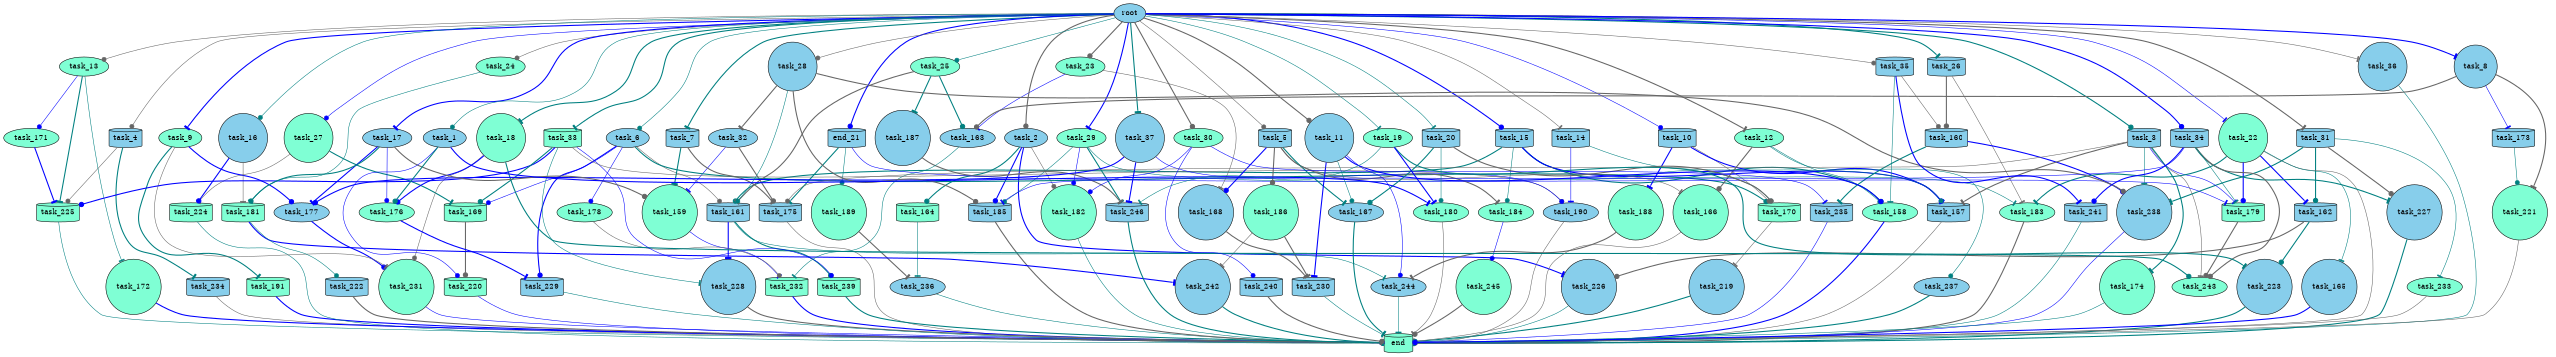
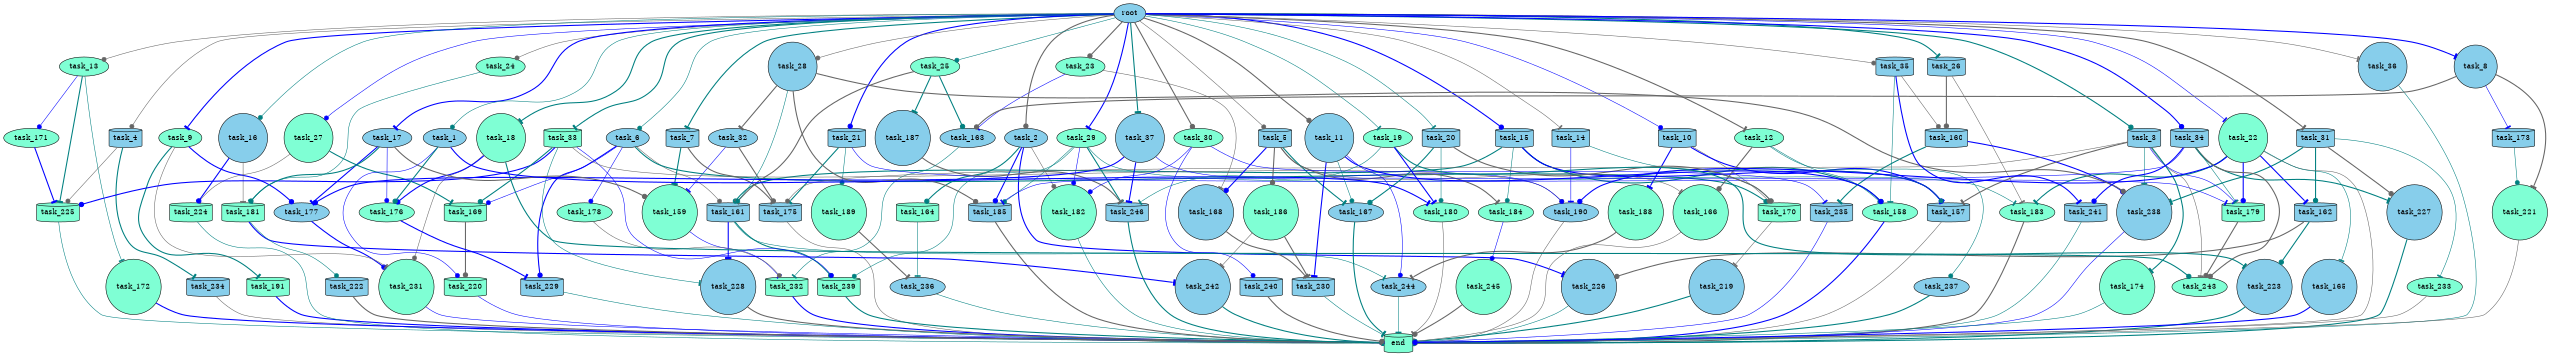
(847, 138) -> (847, 138)
none -> (1903, 176)
none -> (955, 199)
